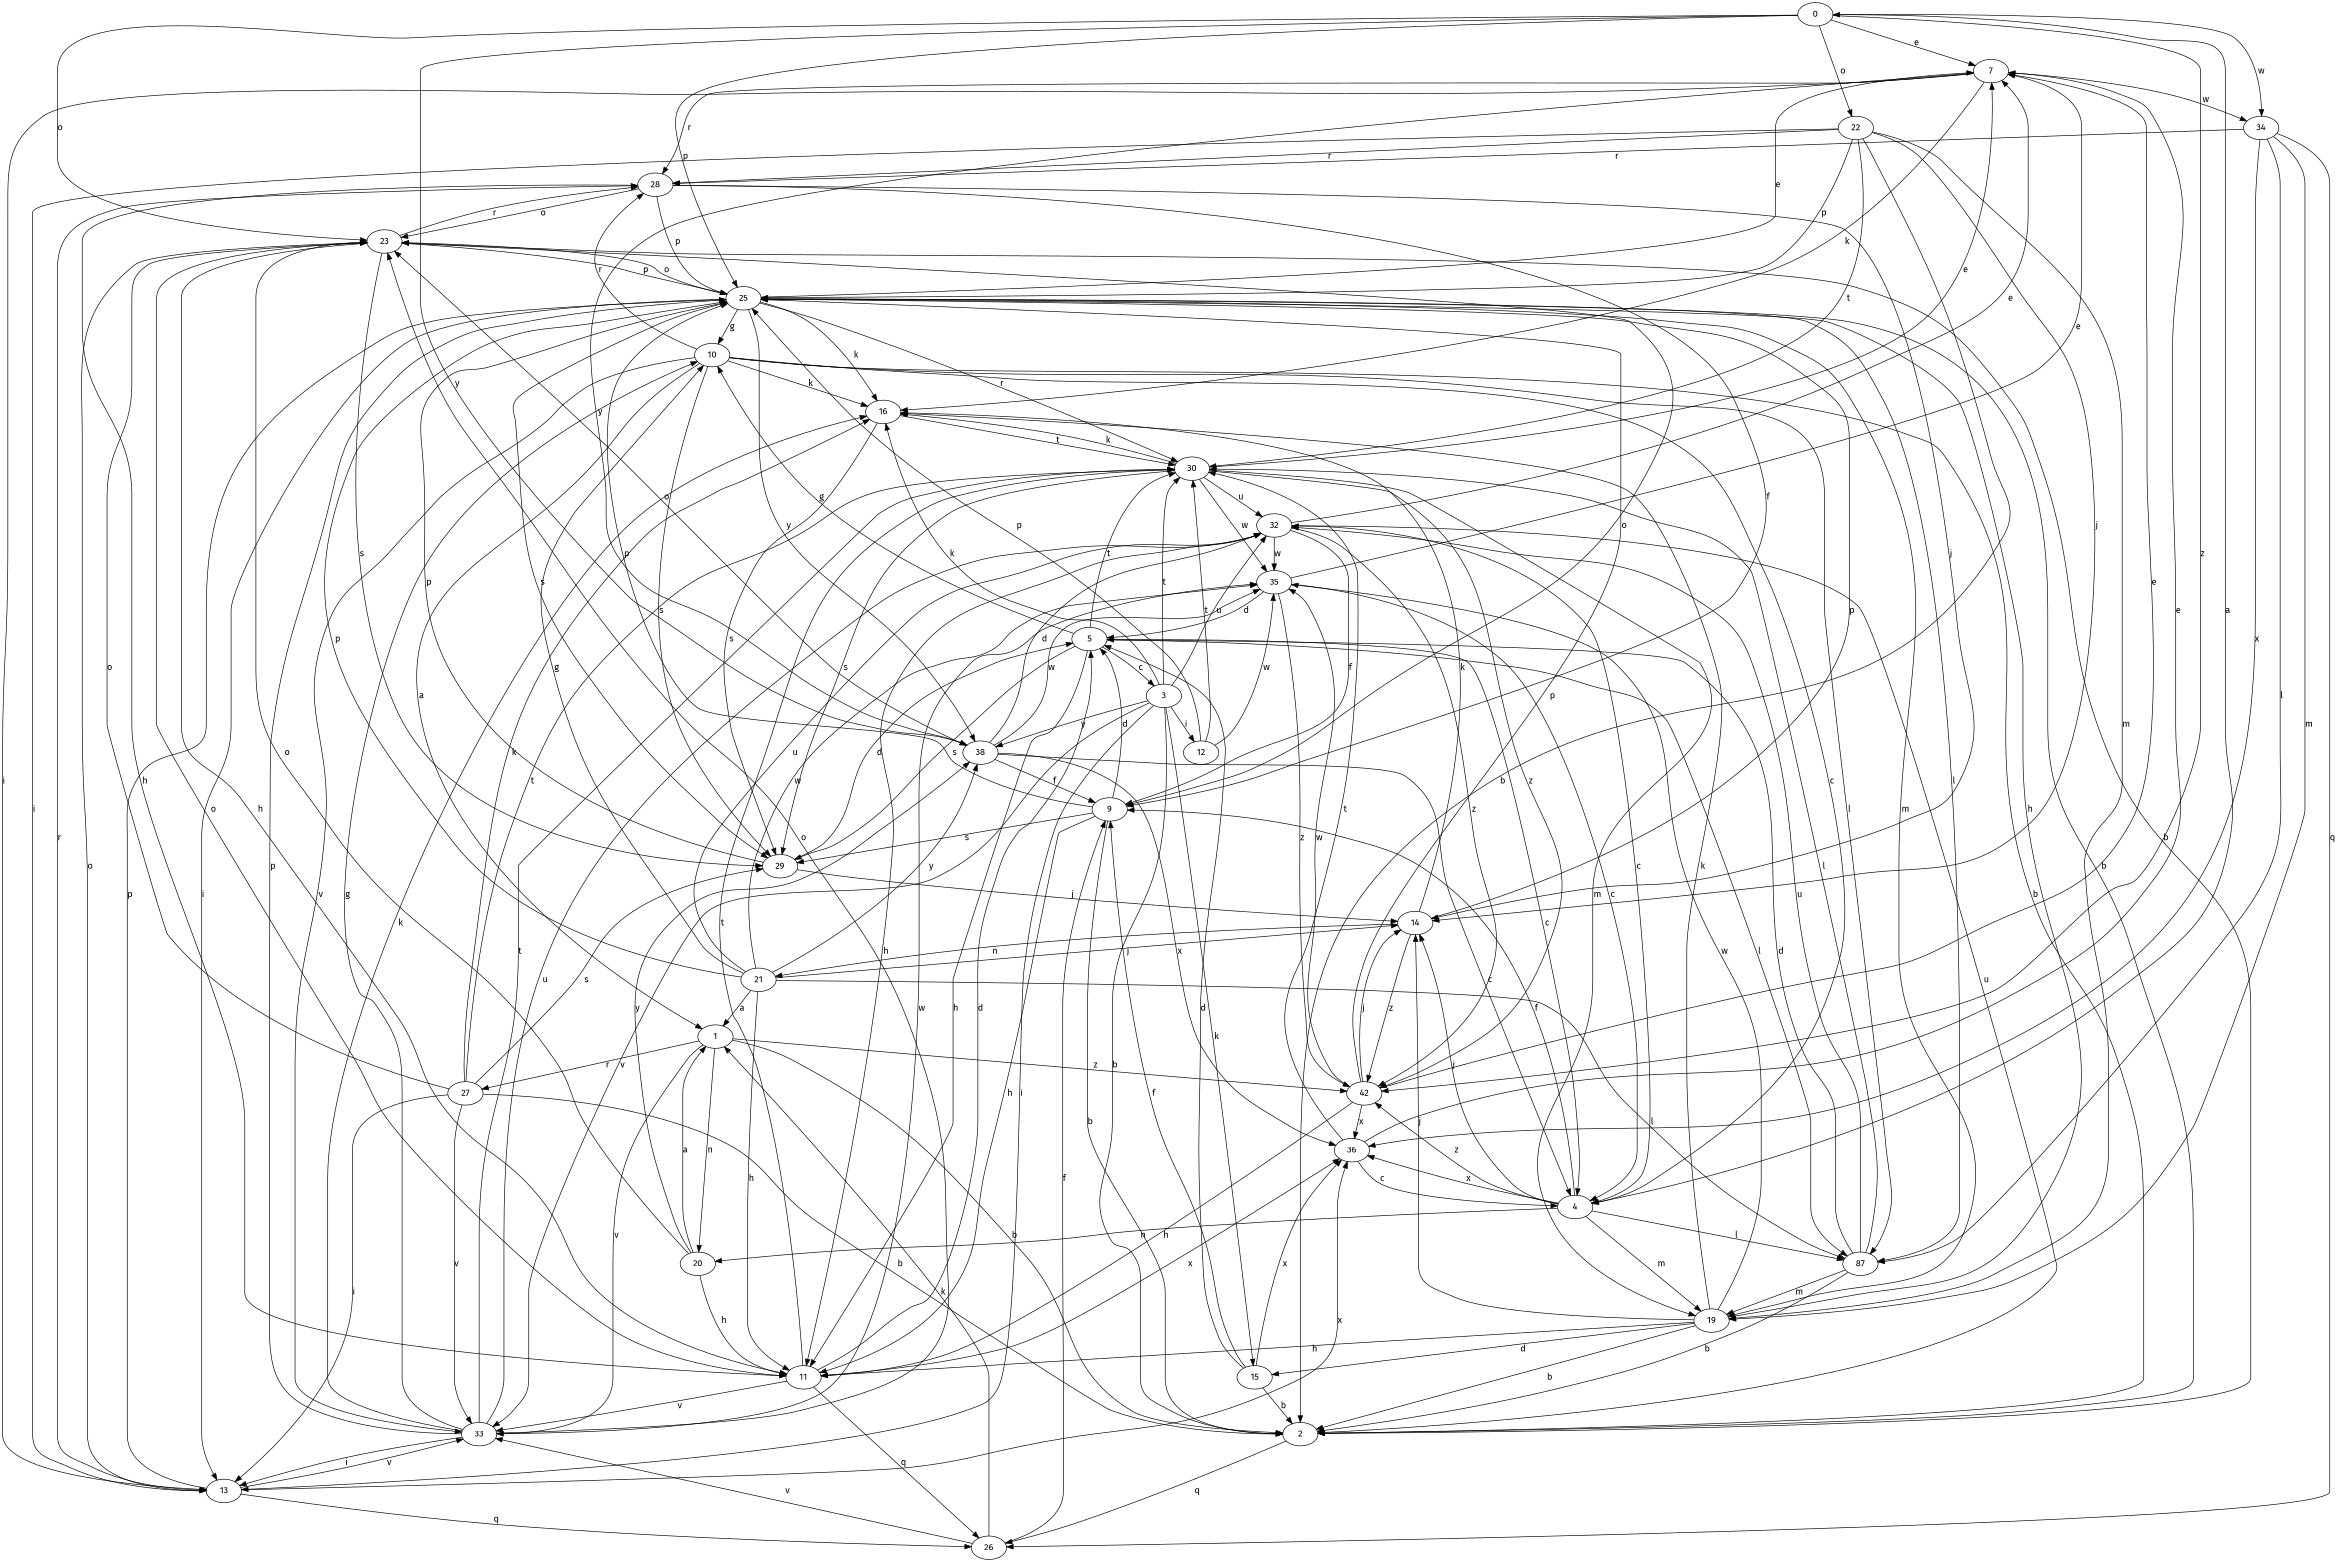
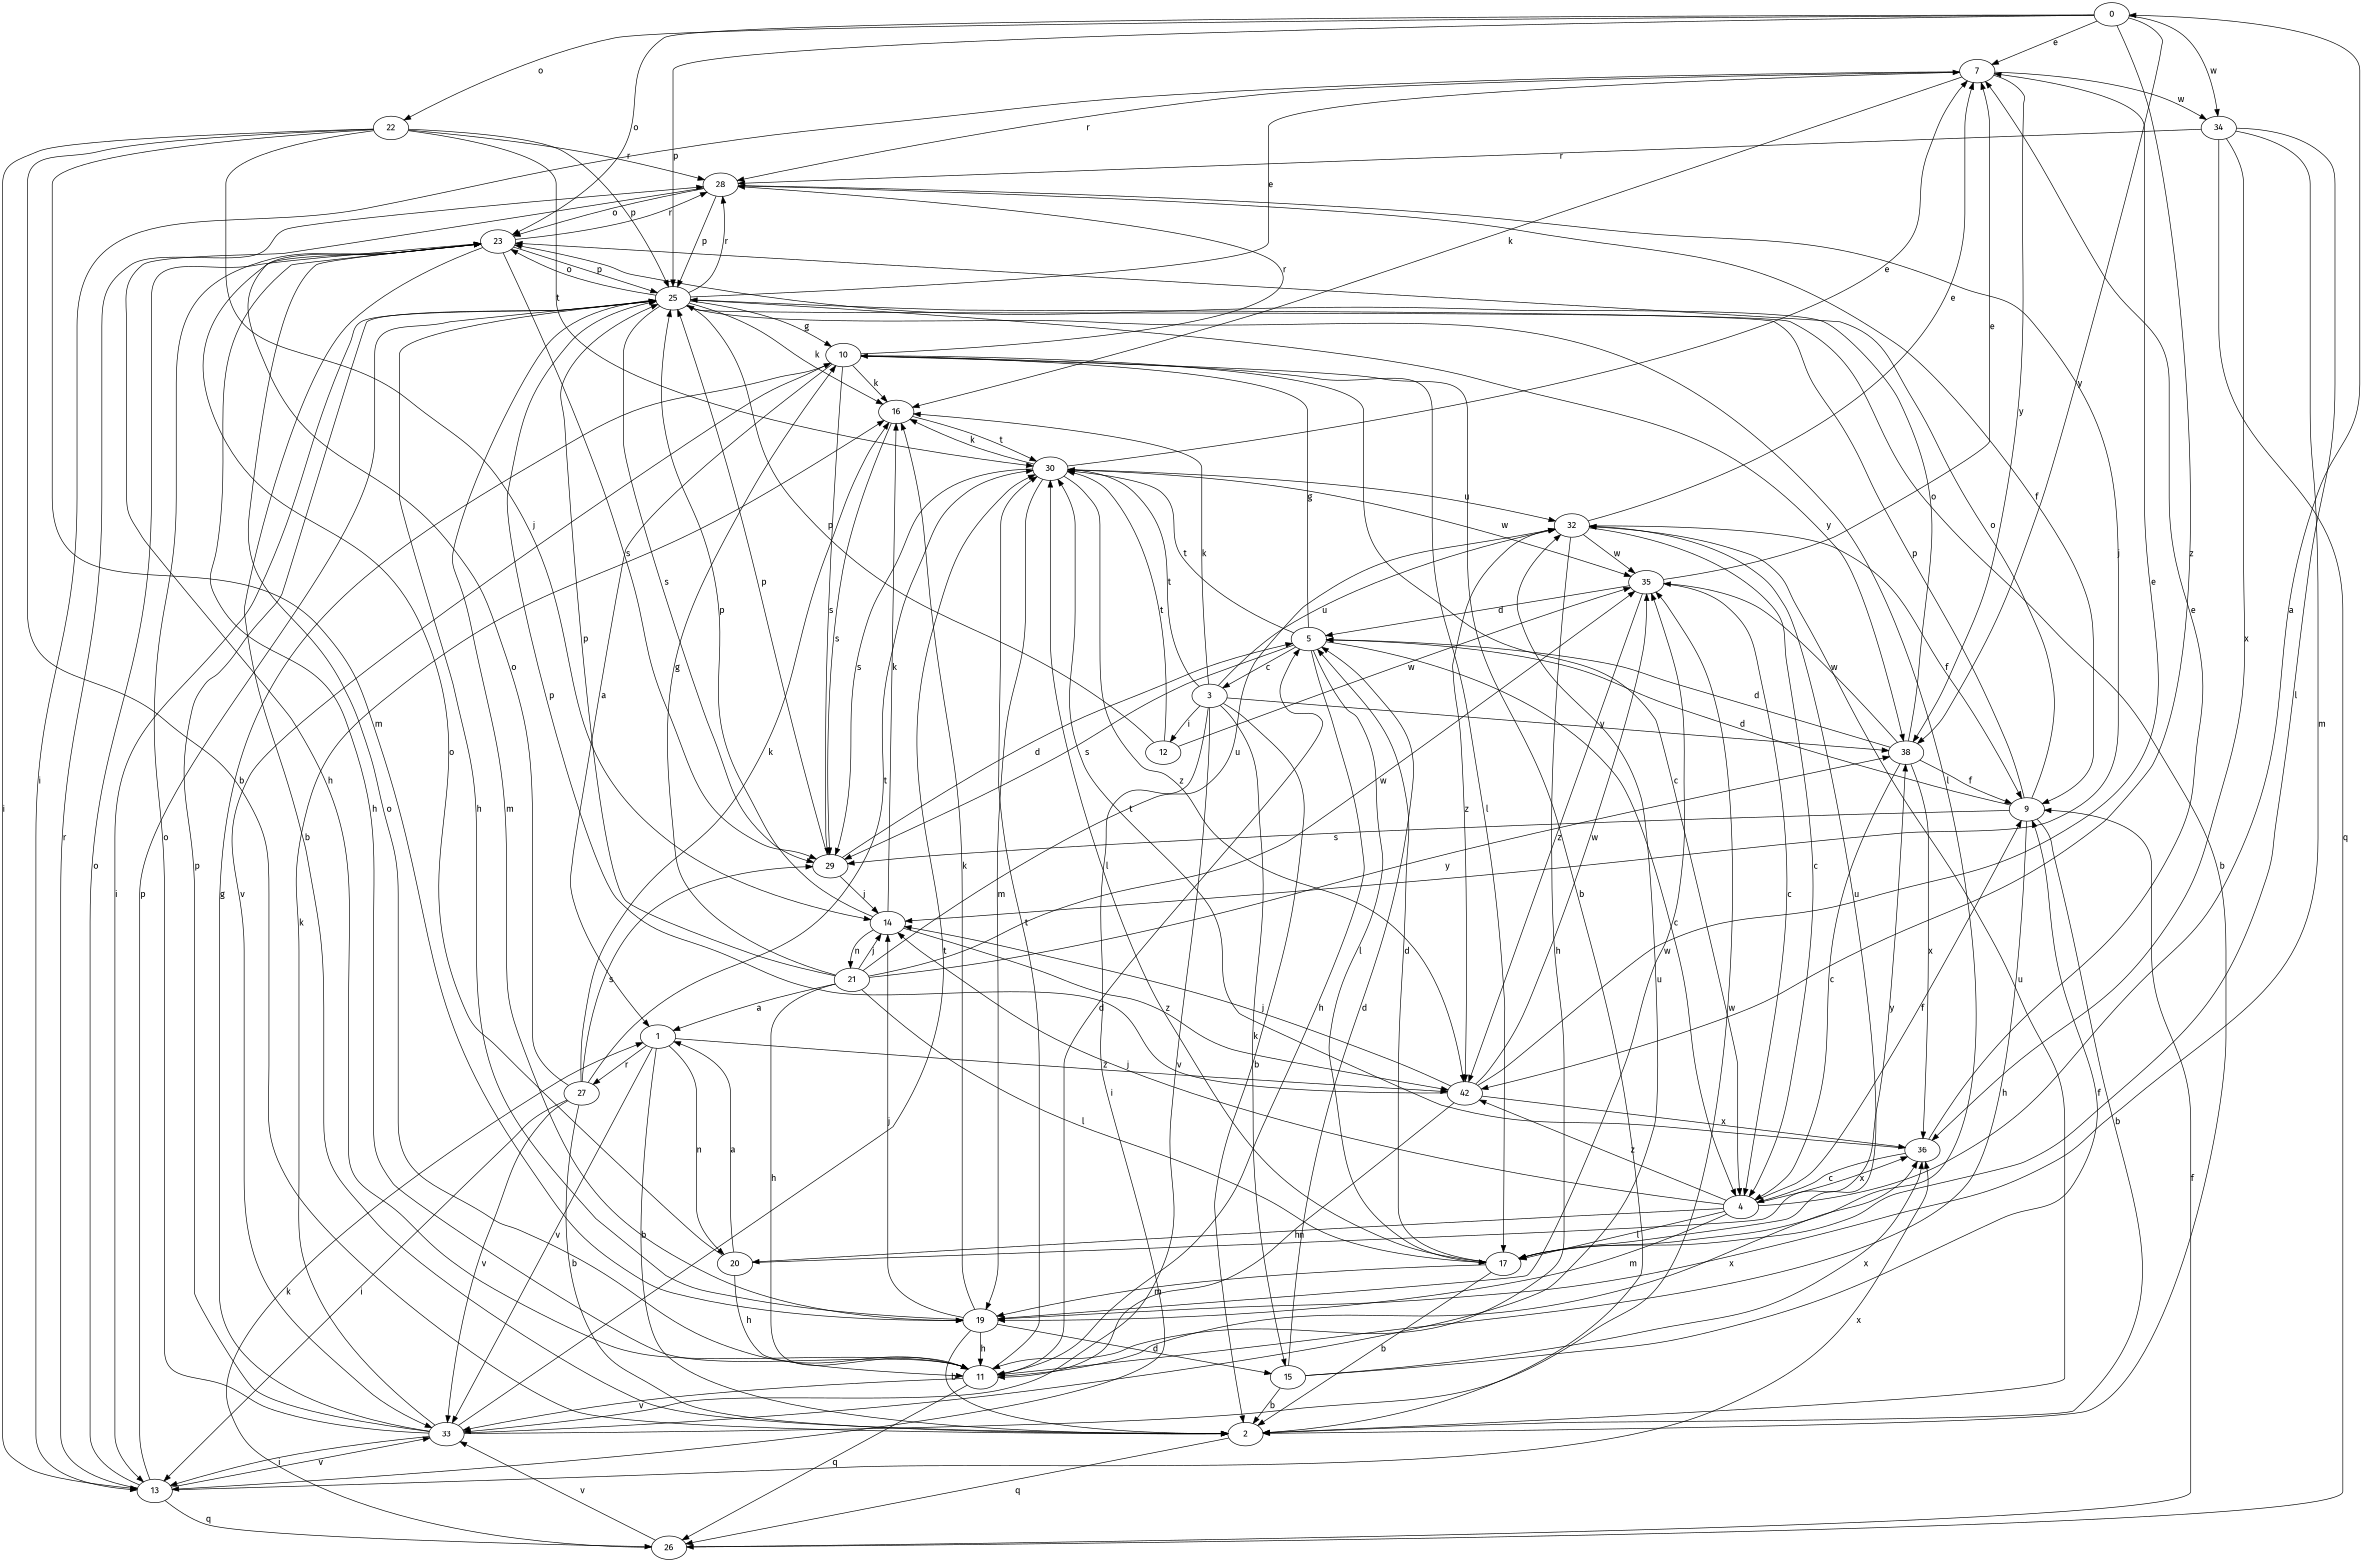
(989, 383) -> (719, 260)
(1082, 592) -> (1631, 669)
(1860, 1264) -> (1503, 1264)
